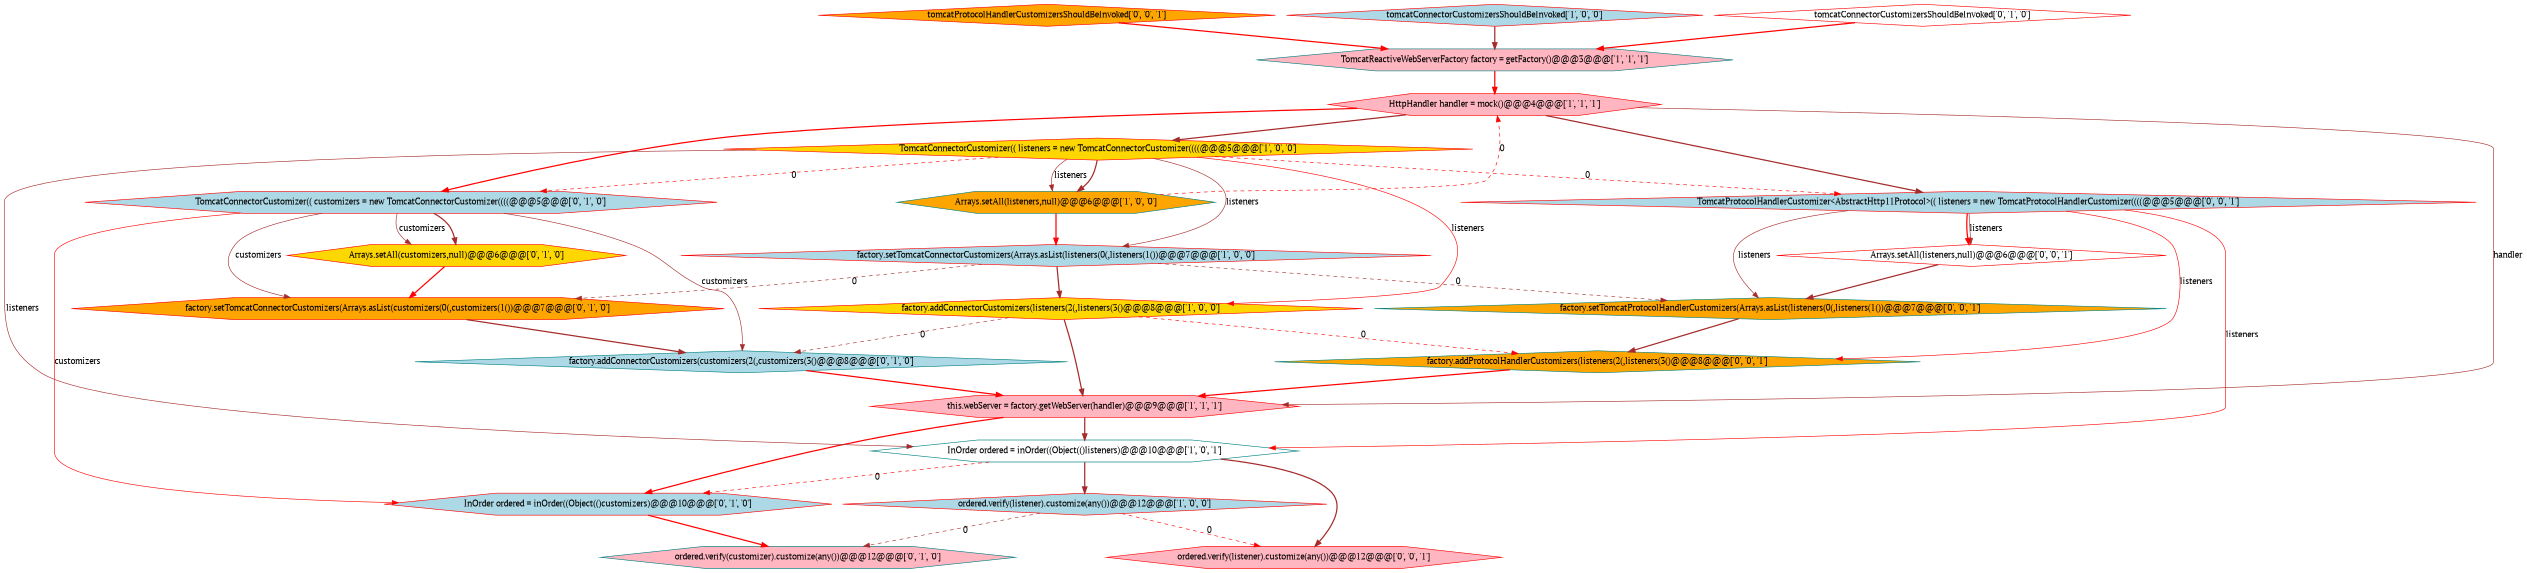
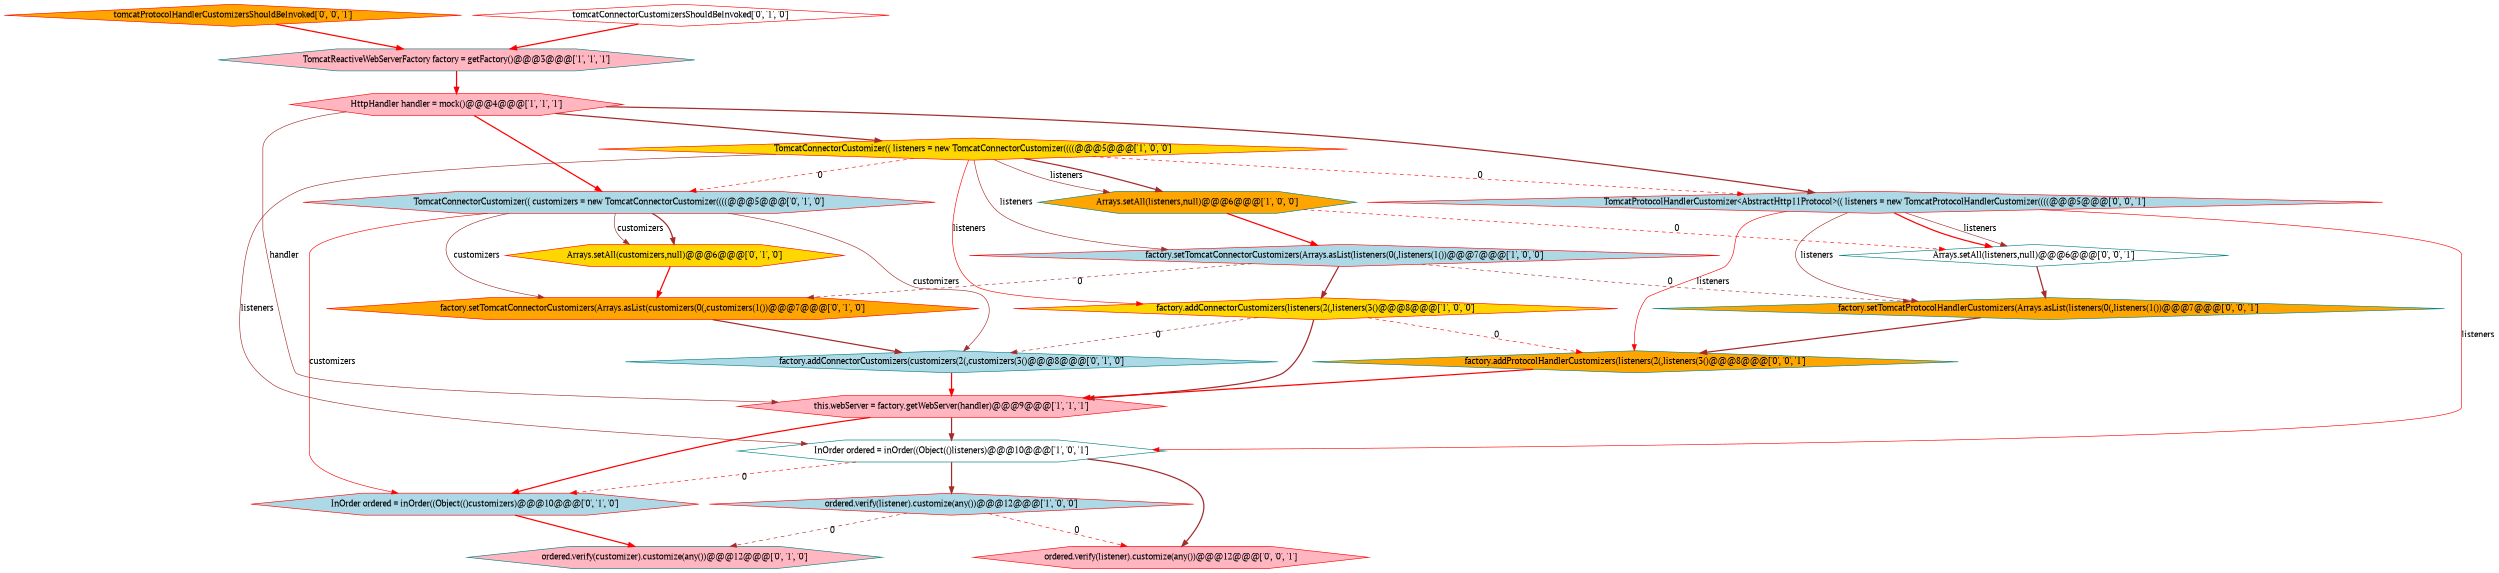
(1495, 15) -> none
(1354, 189) -> (1621, 229)
(1971, 255) -> (2034, 255)
